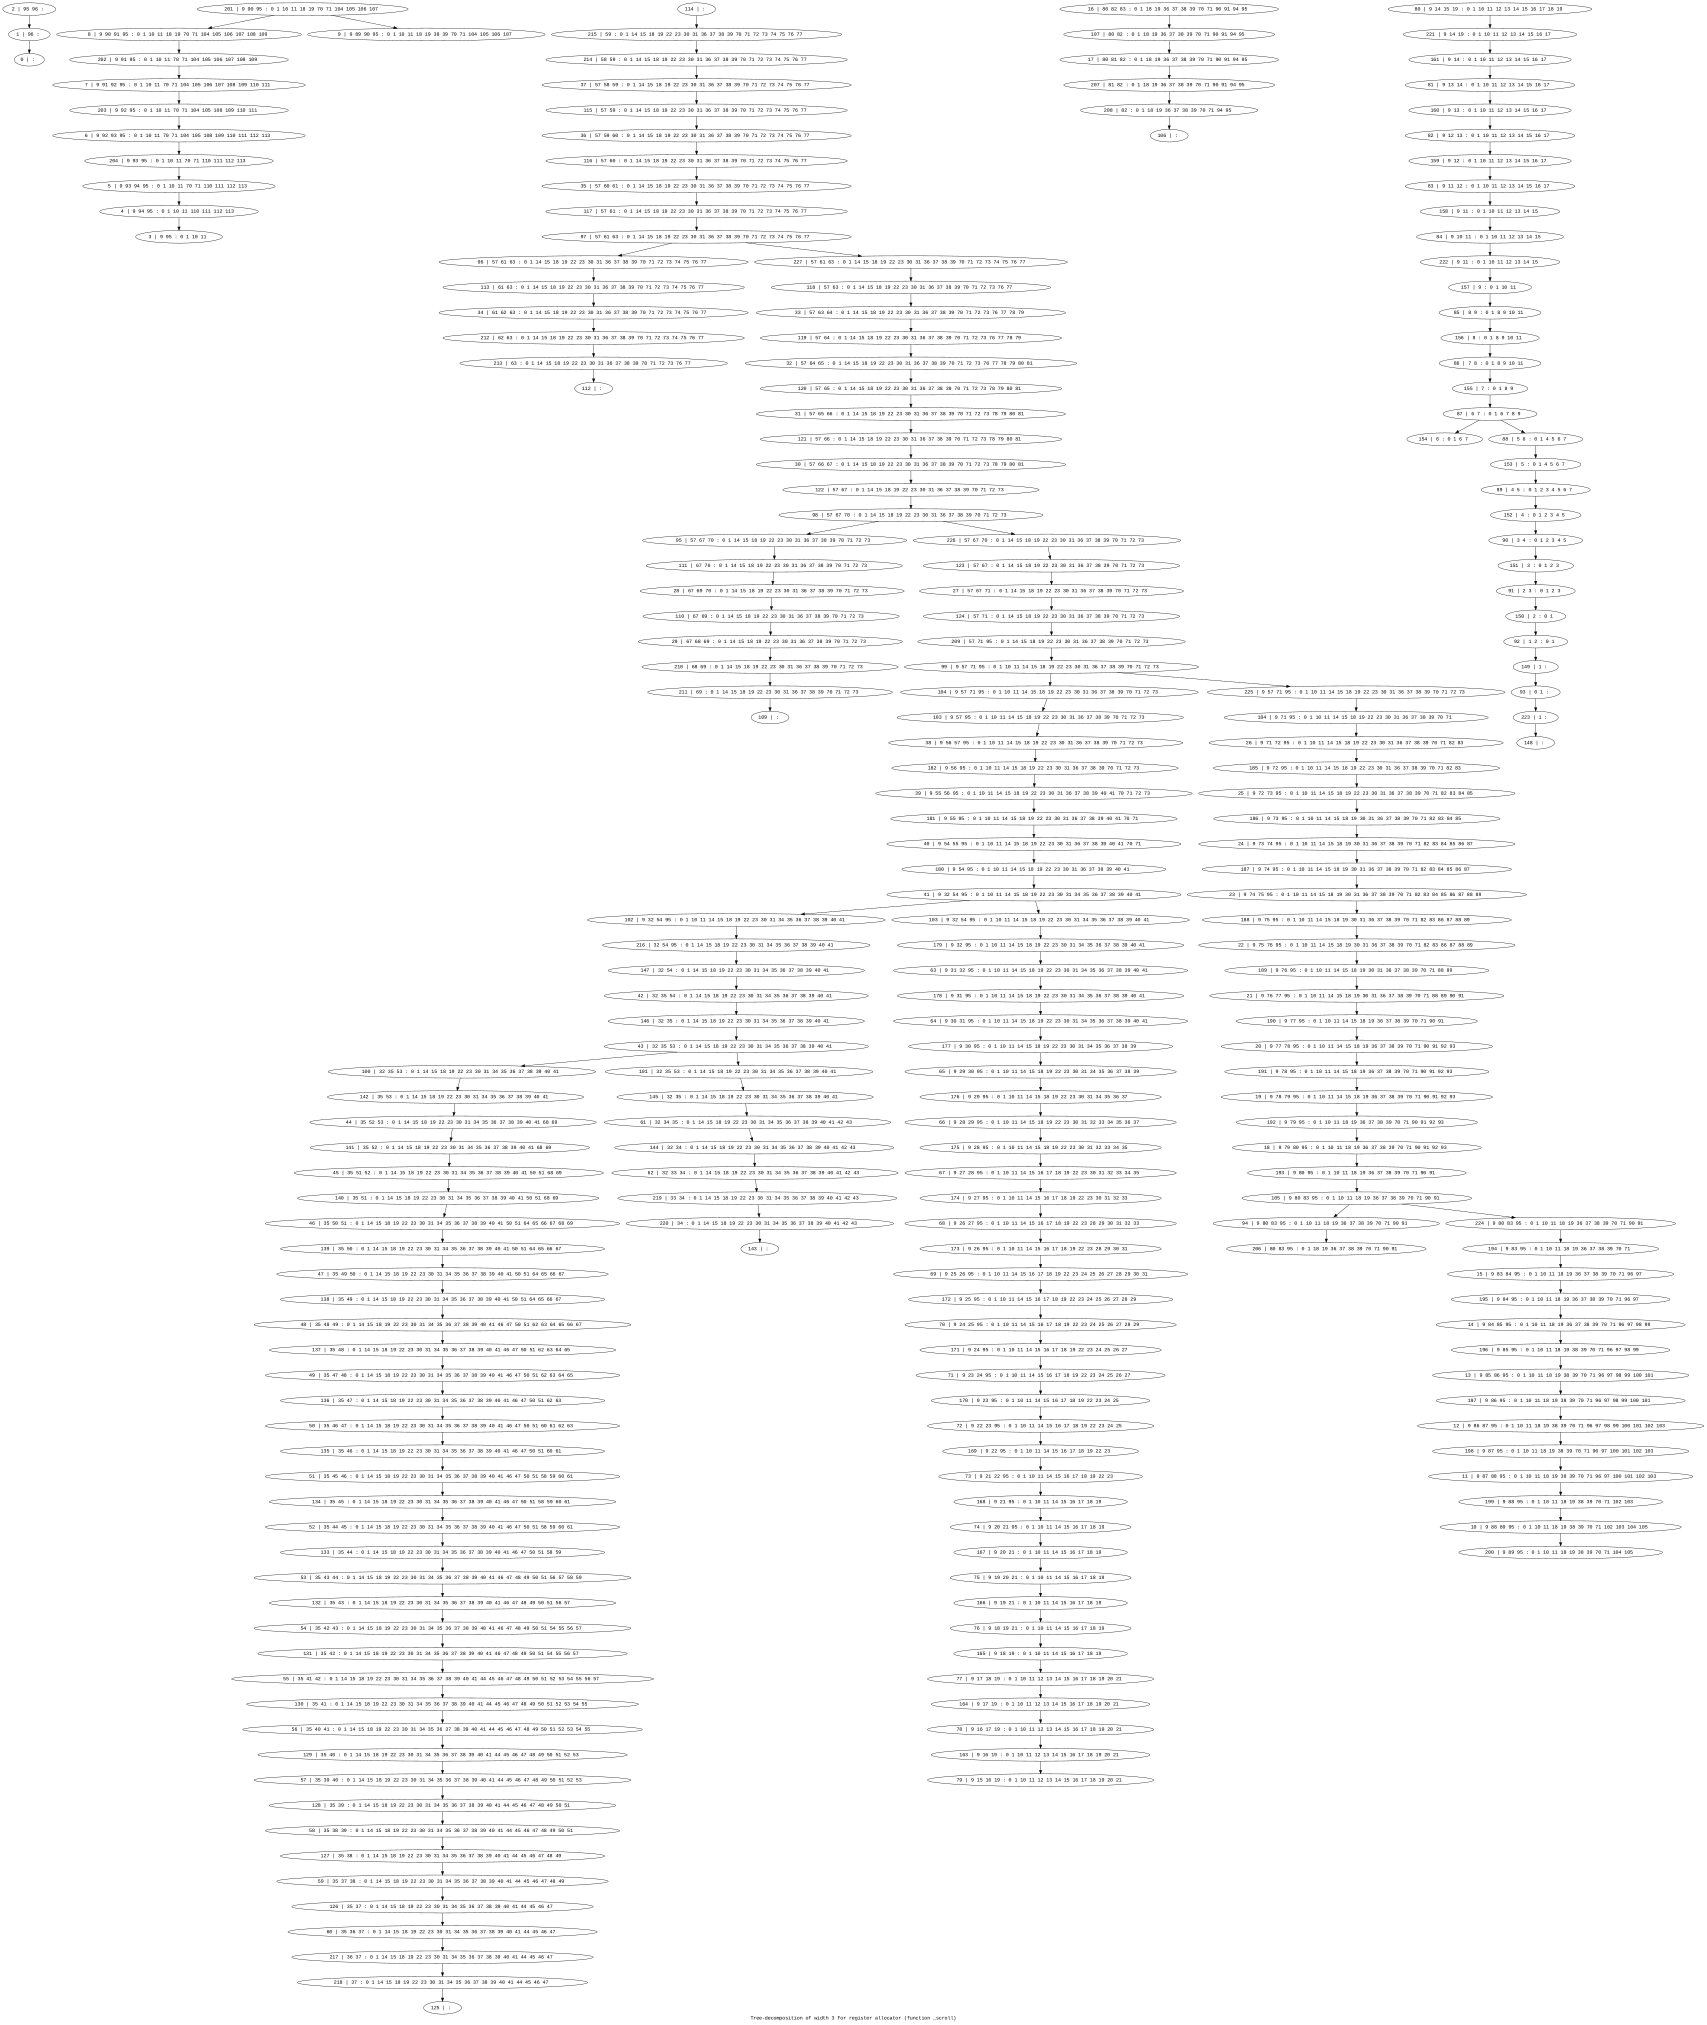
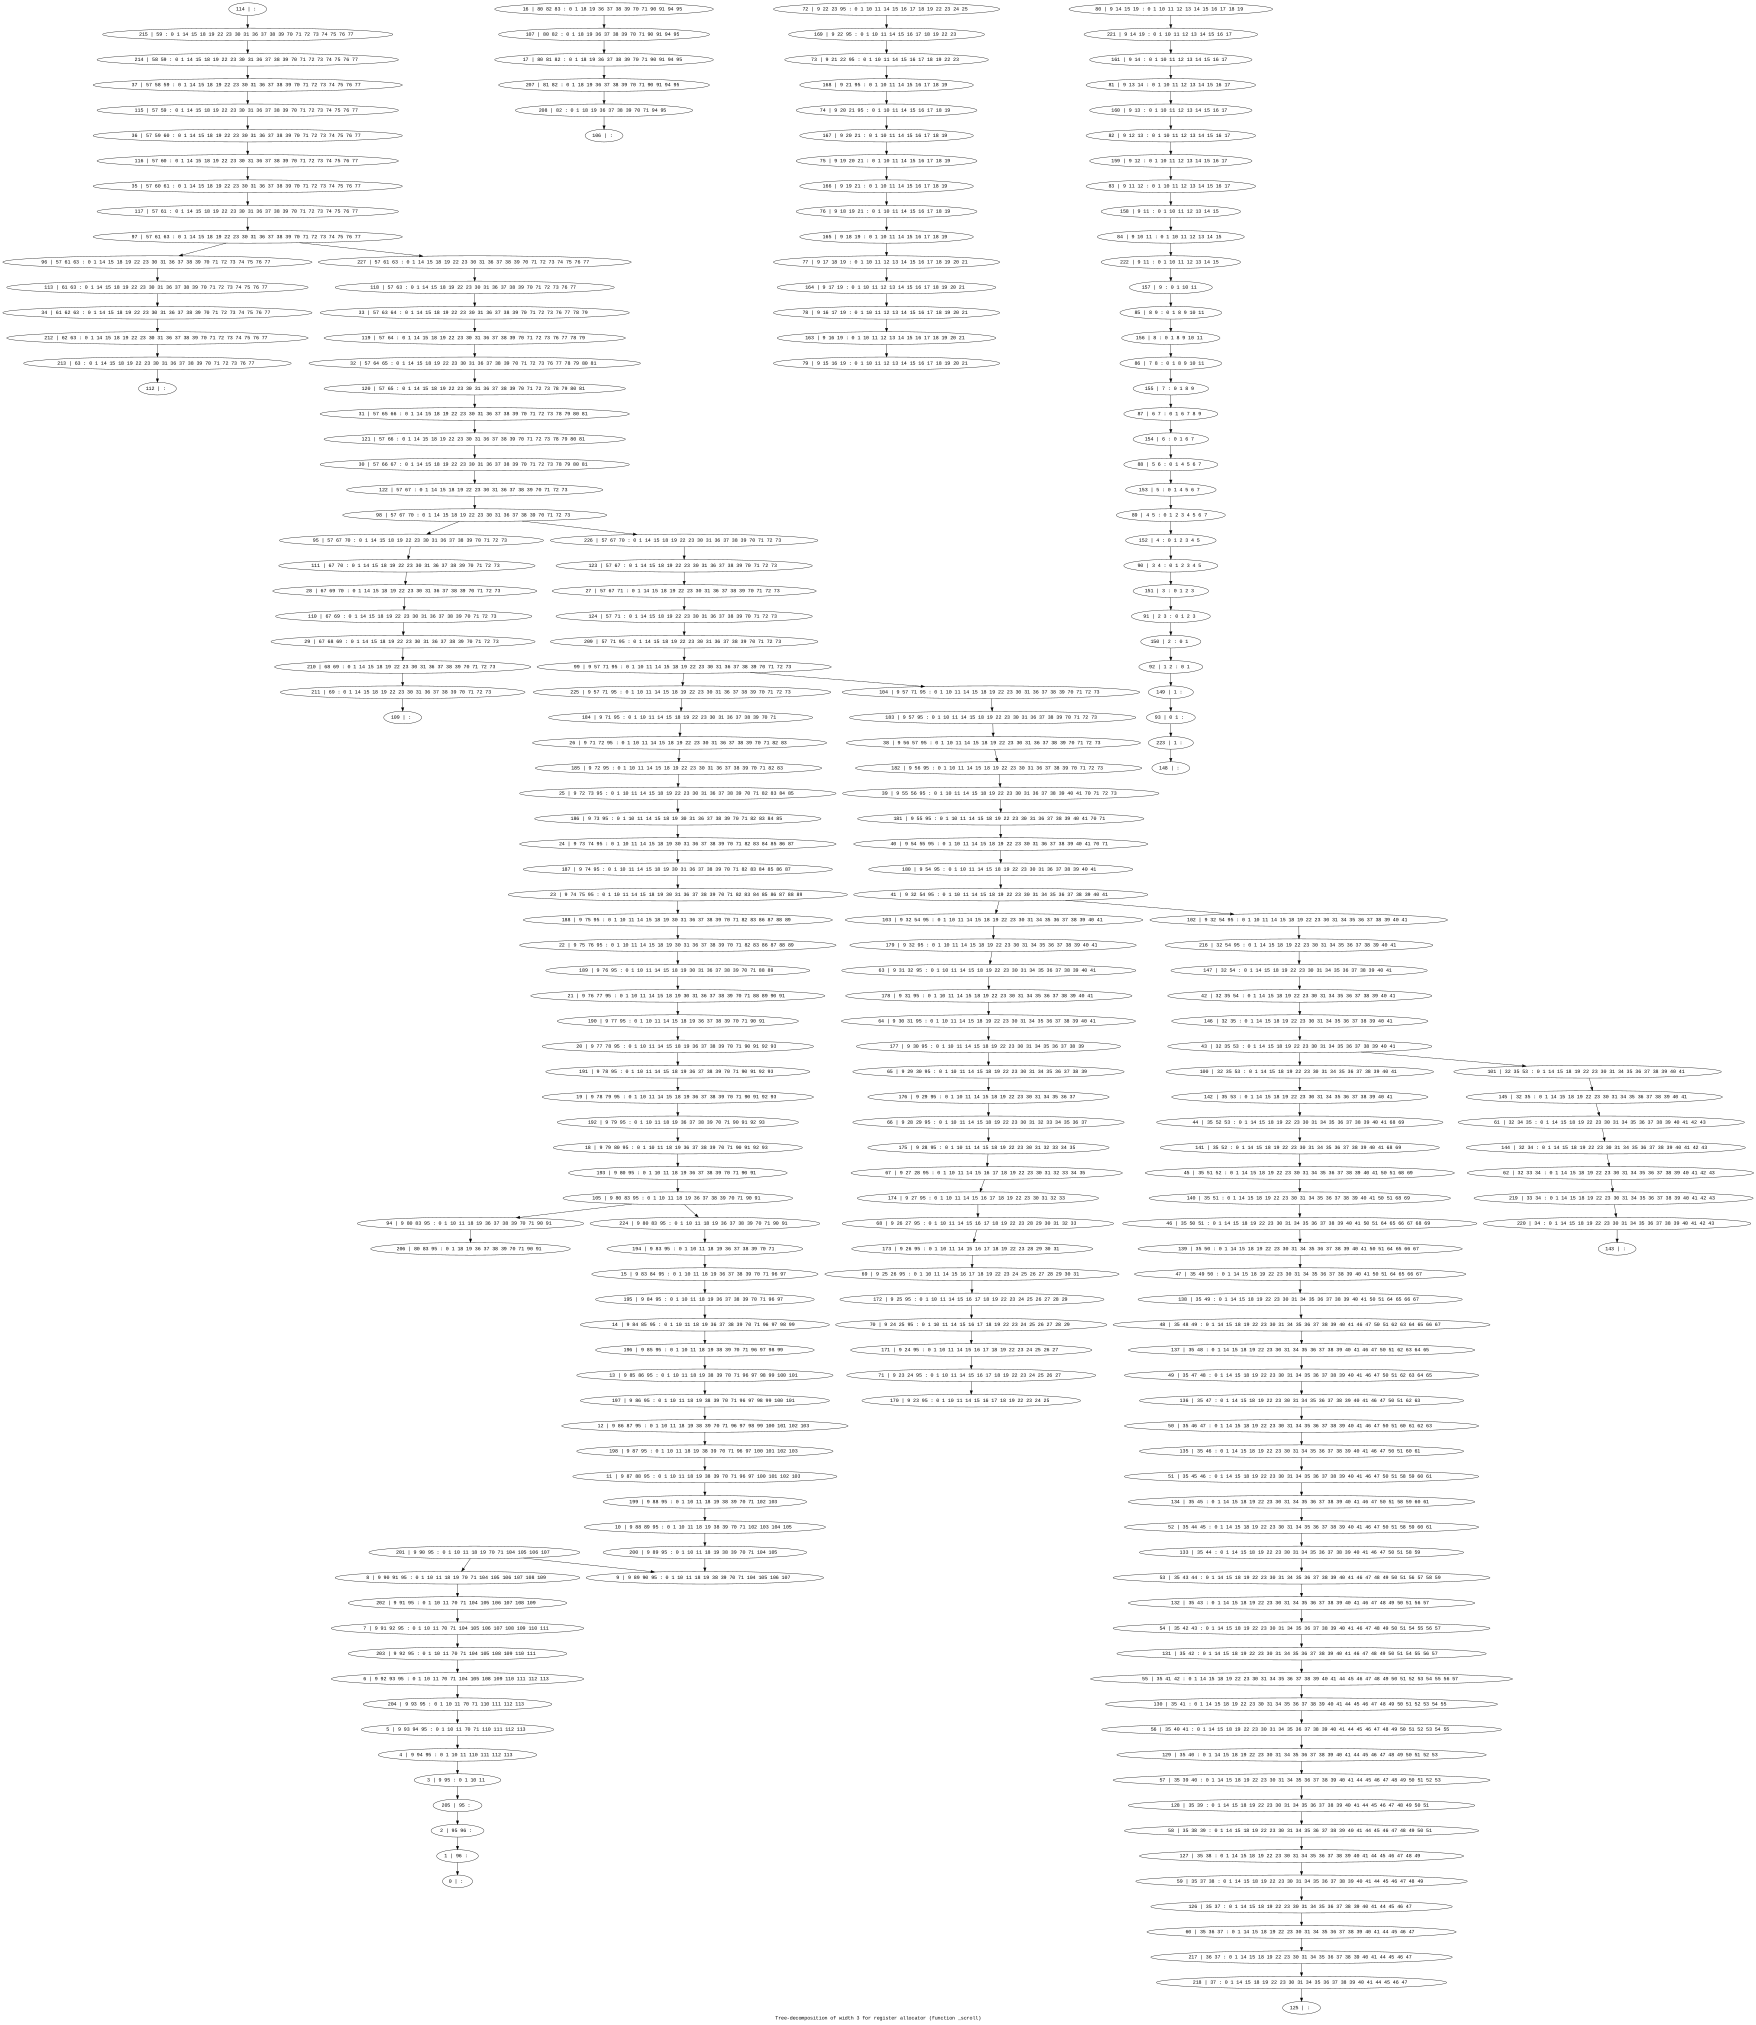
(1511, 426) -> (1171, 450)
(1041, 1412) -> none
none -> (705, 1563)
none -> (458, 1805)
